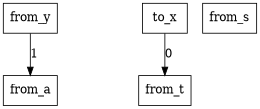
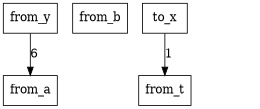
none -> (100, 18)
(230, 18) -> none
(34, 54) -> (34, 54)
(169, 54) -> (169, 54)
